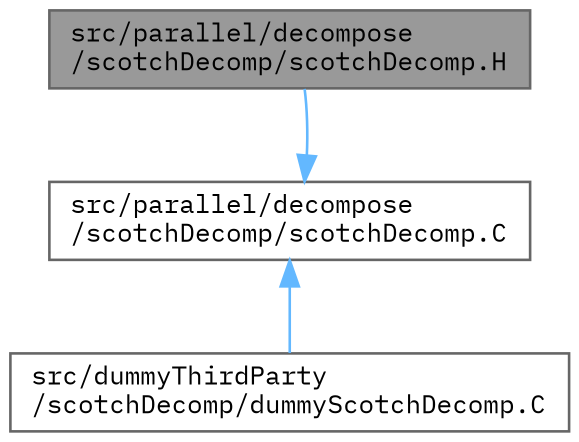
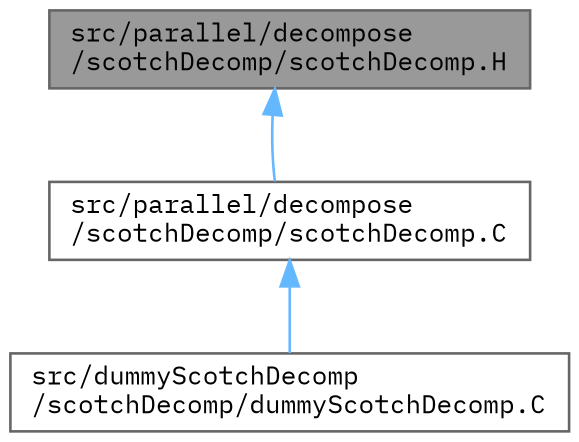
(307, 122) -> (272, 148)
(290, 392) -> (290, 392)
